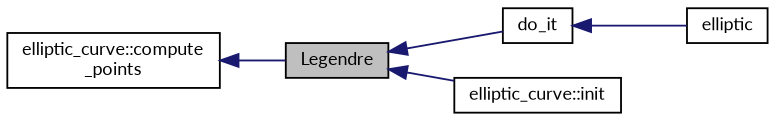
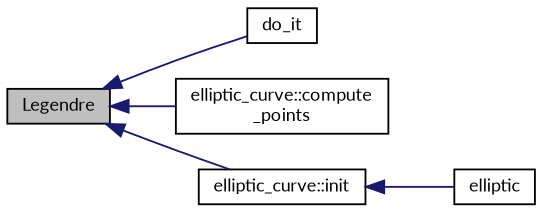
(639, 26) -> (419, 187)
(262, 60) -> (152, 106)
